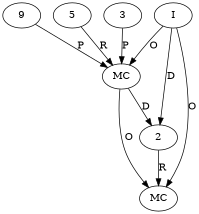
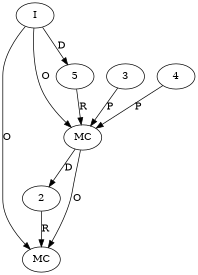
(22, 15) -> (176, 76)
(166, 73) -> (53, 43)
